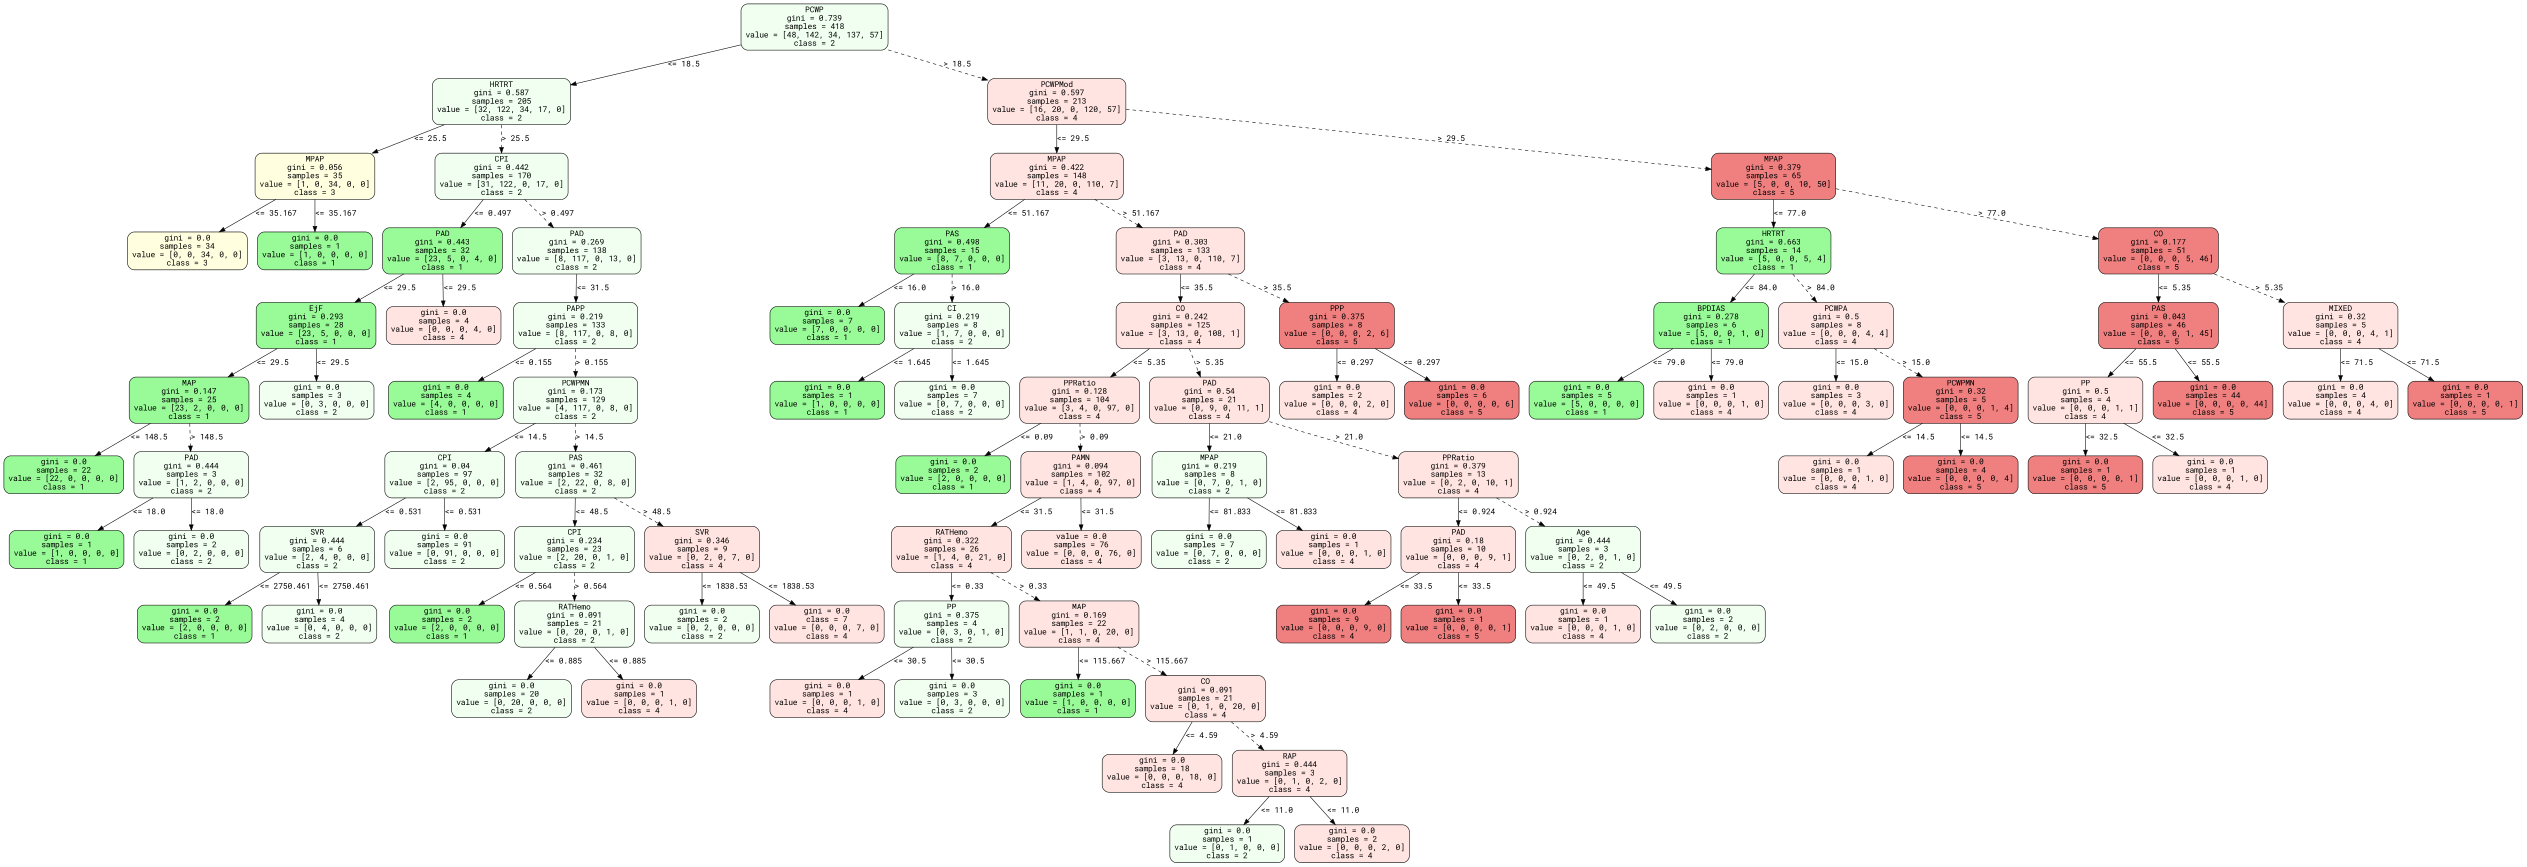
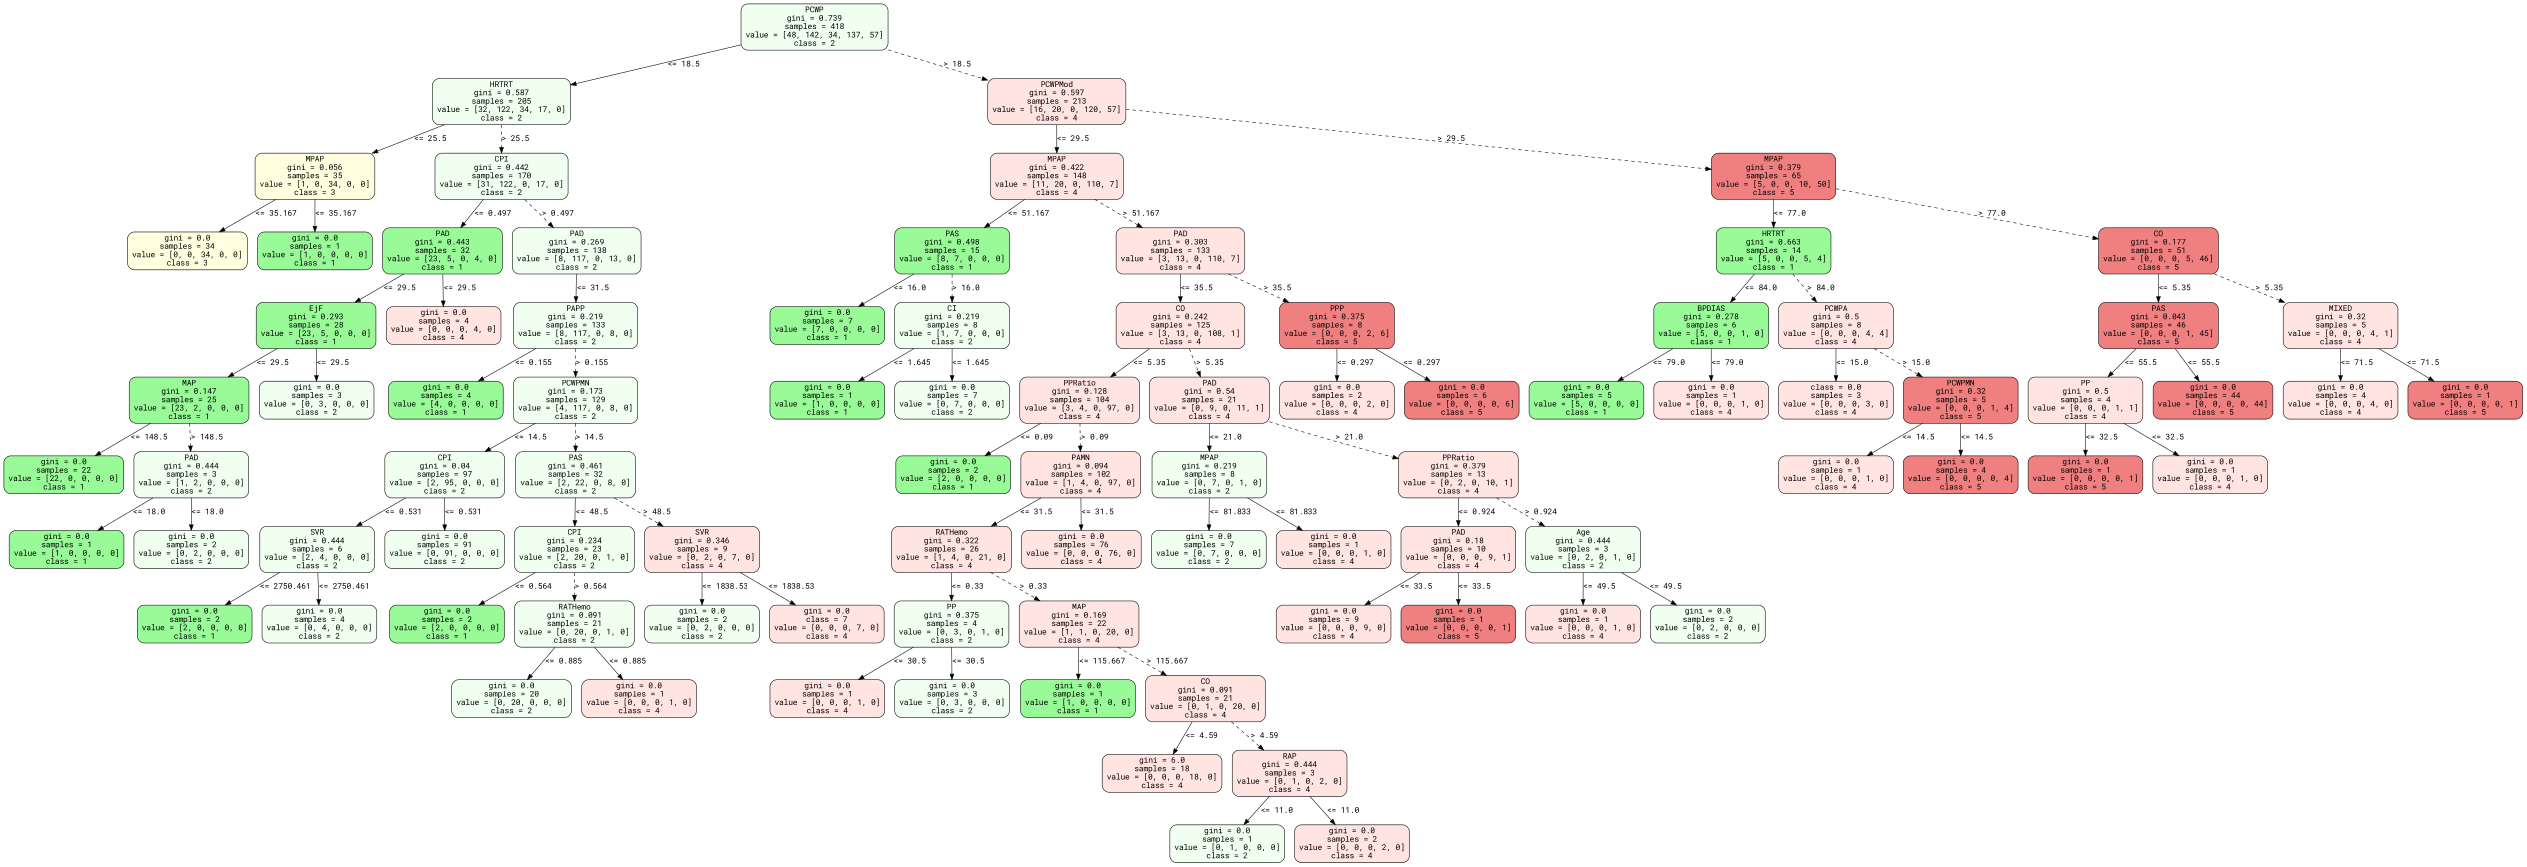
(1836, 400) -> (1836, 400)
(1081, 549) -> (1081, 549)
(1334, 624) -> (1334, 624)
(1162, 773) -> (1162, 773)
